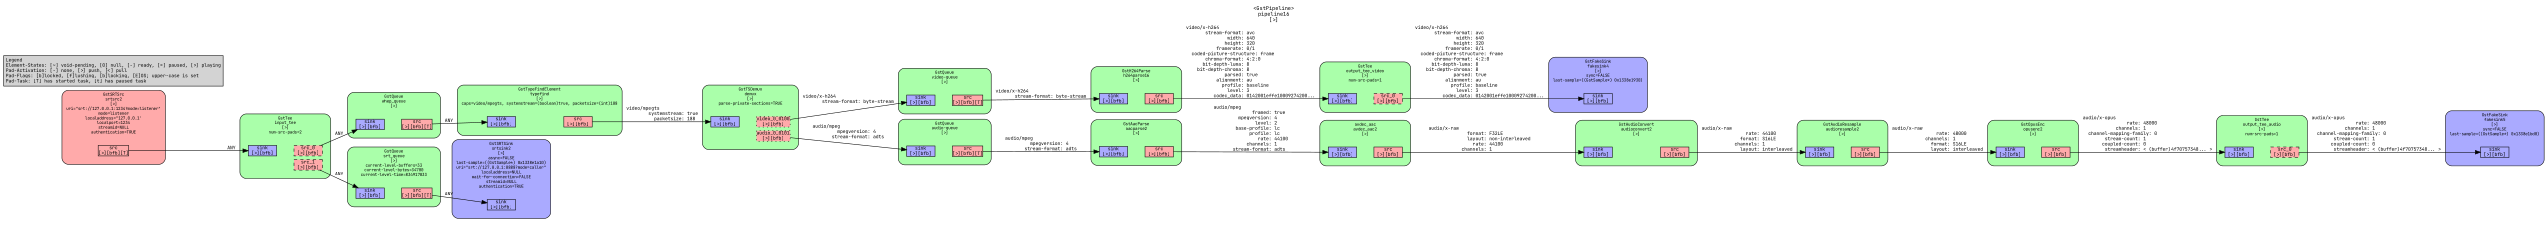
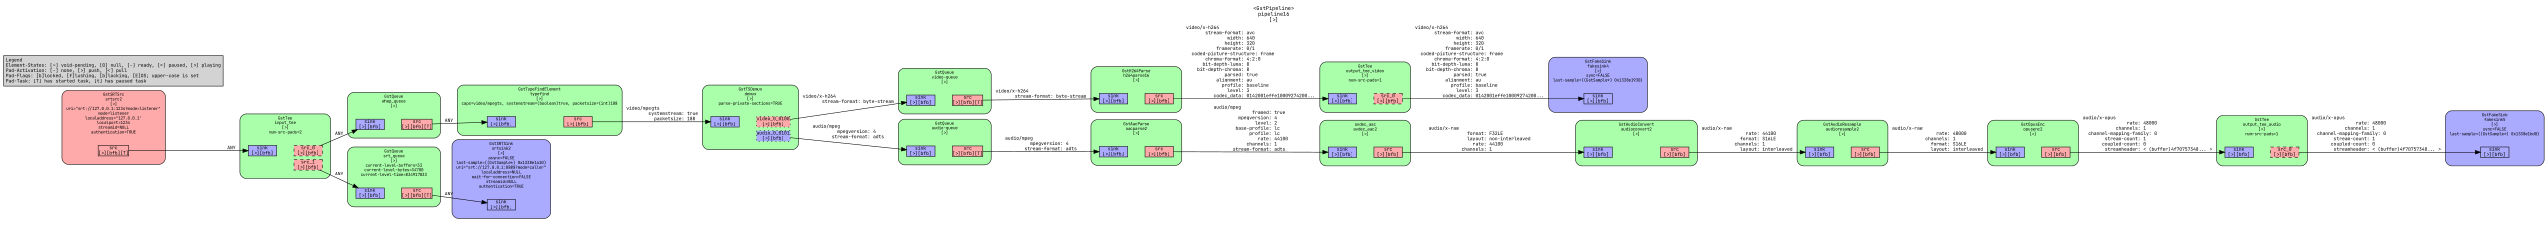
(773, 136) -> (773, 136)
